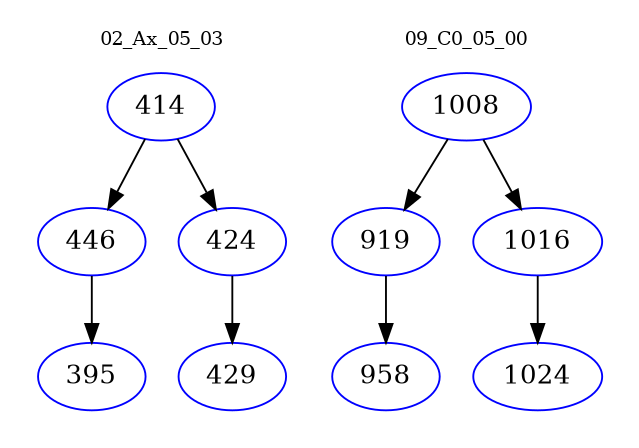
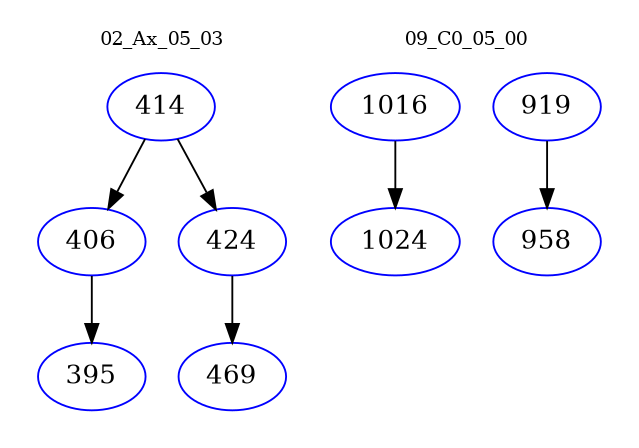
(467, 107) -> none
(92, 242) -> (92, 242)
(232, 377) -> (232, 377)
